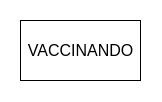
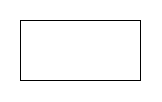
(81, 51) -> none
